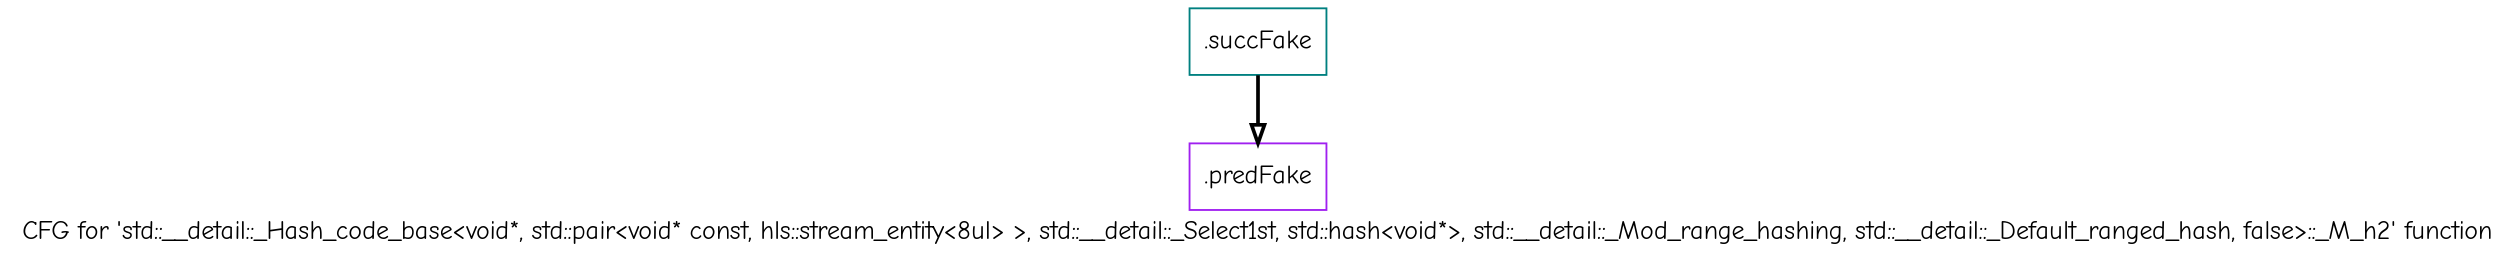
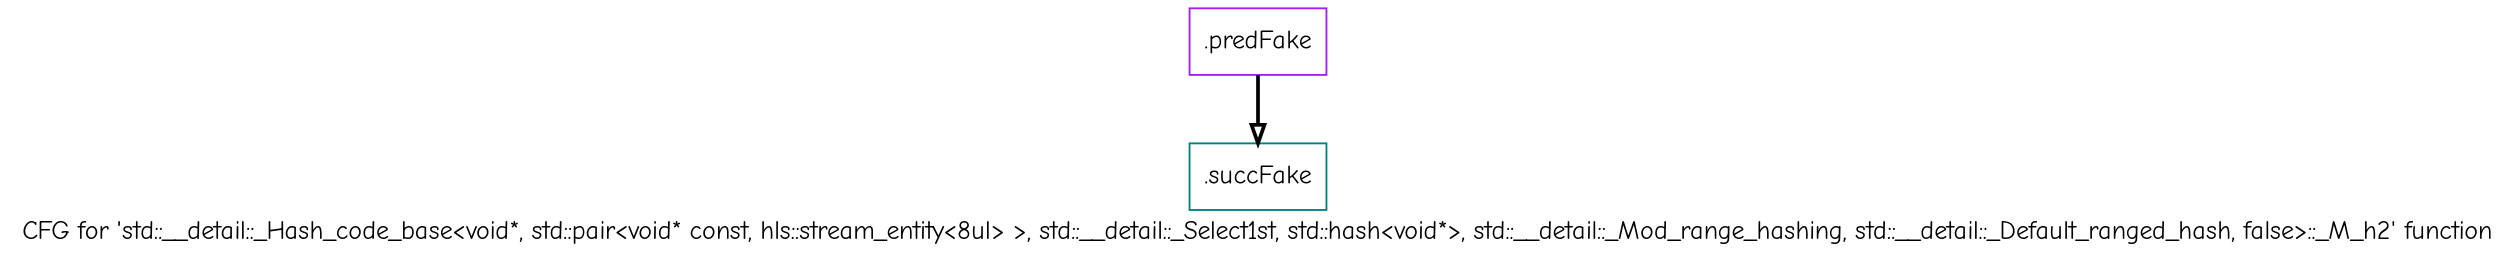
(1258, 100) -> (1258, 100)
